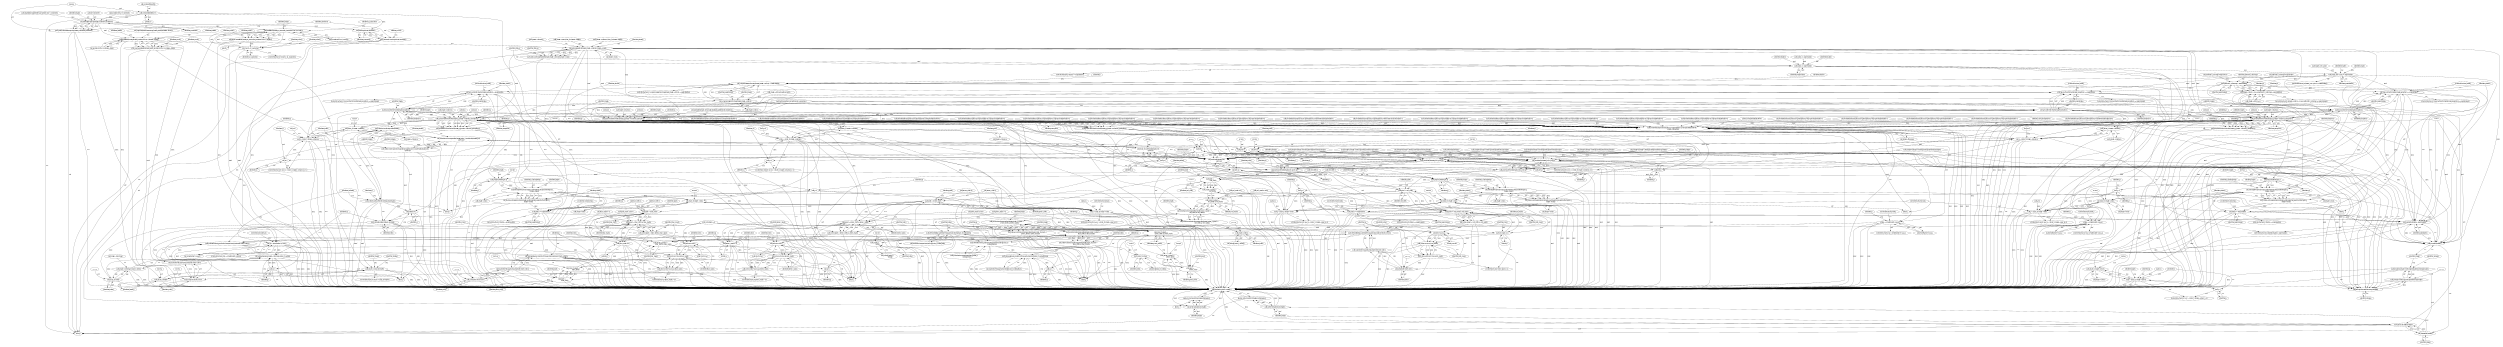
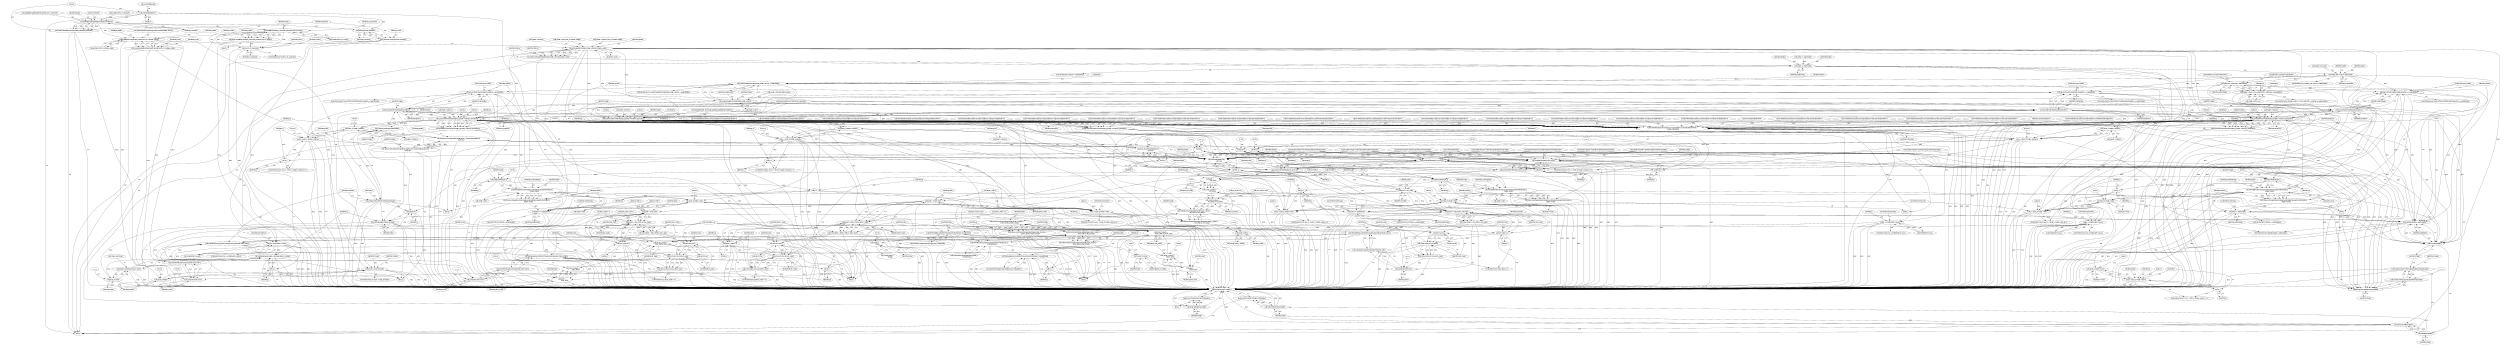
(2248, 75) -> none
(966, 191) -> none
